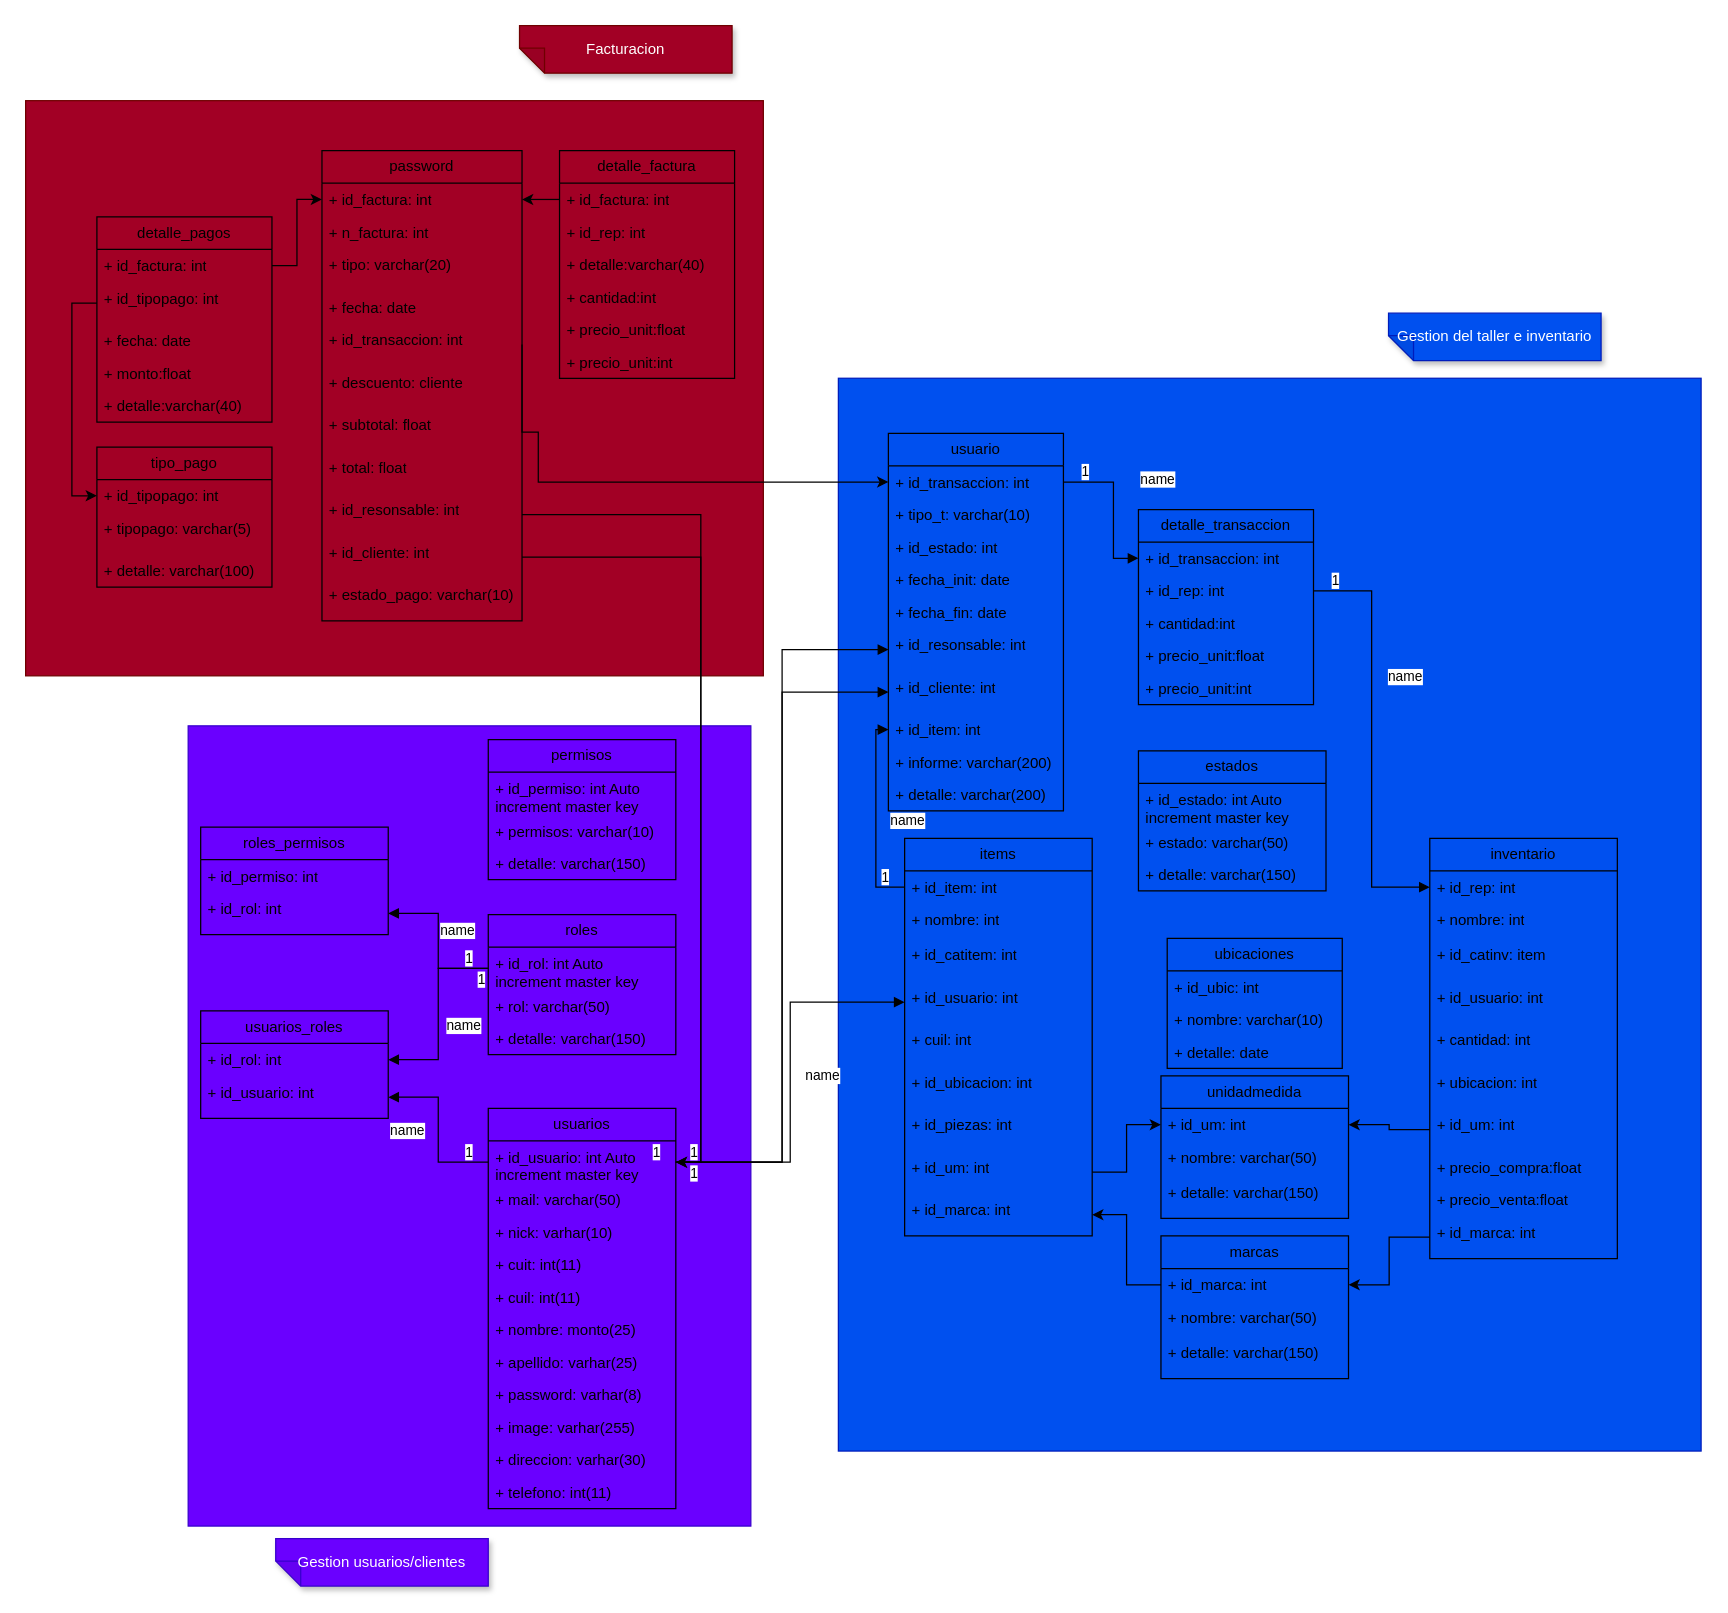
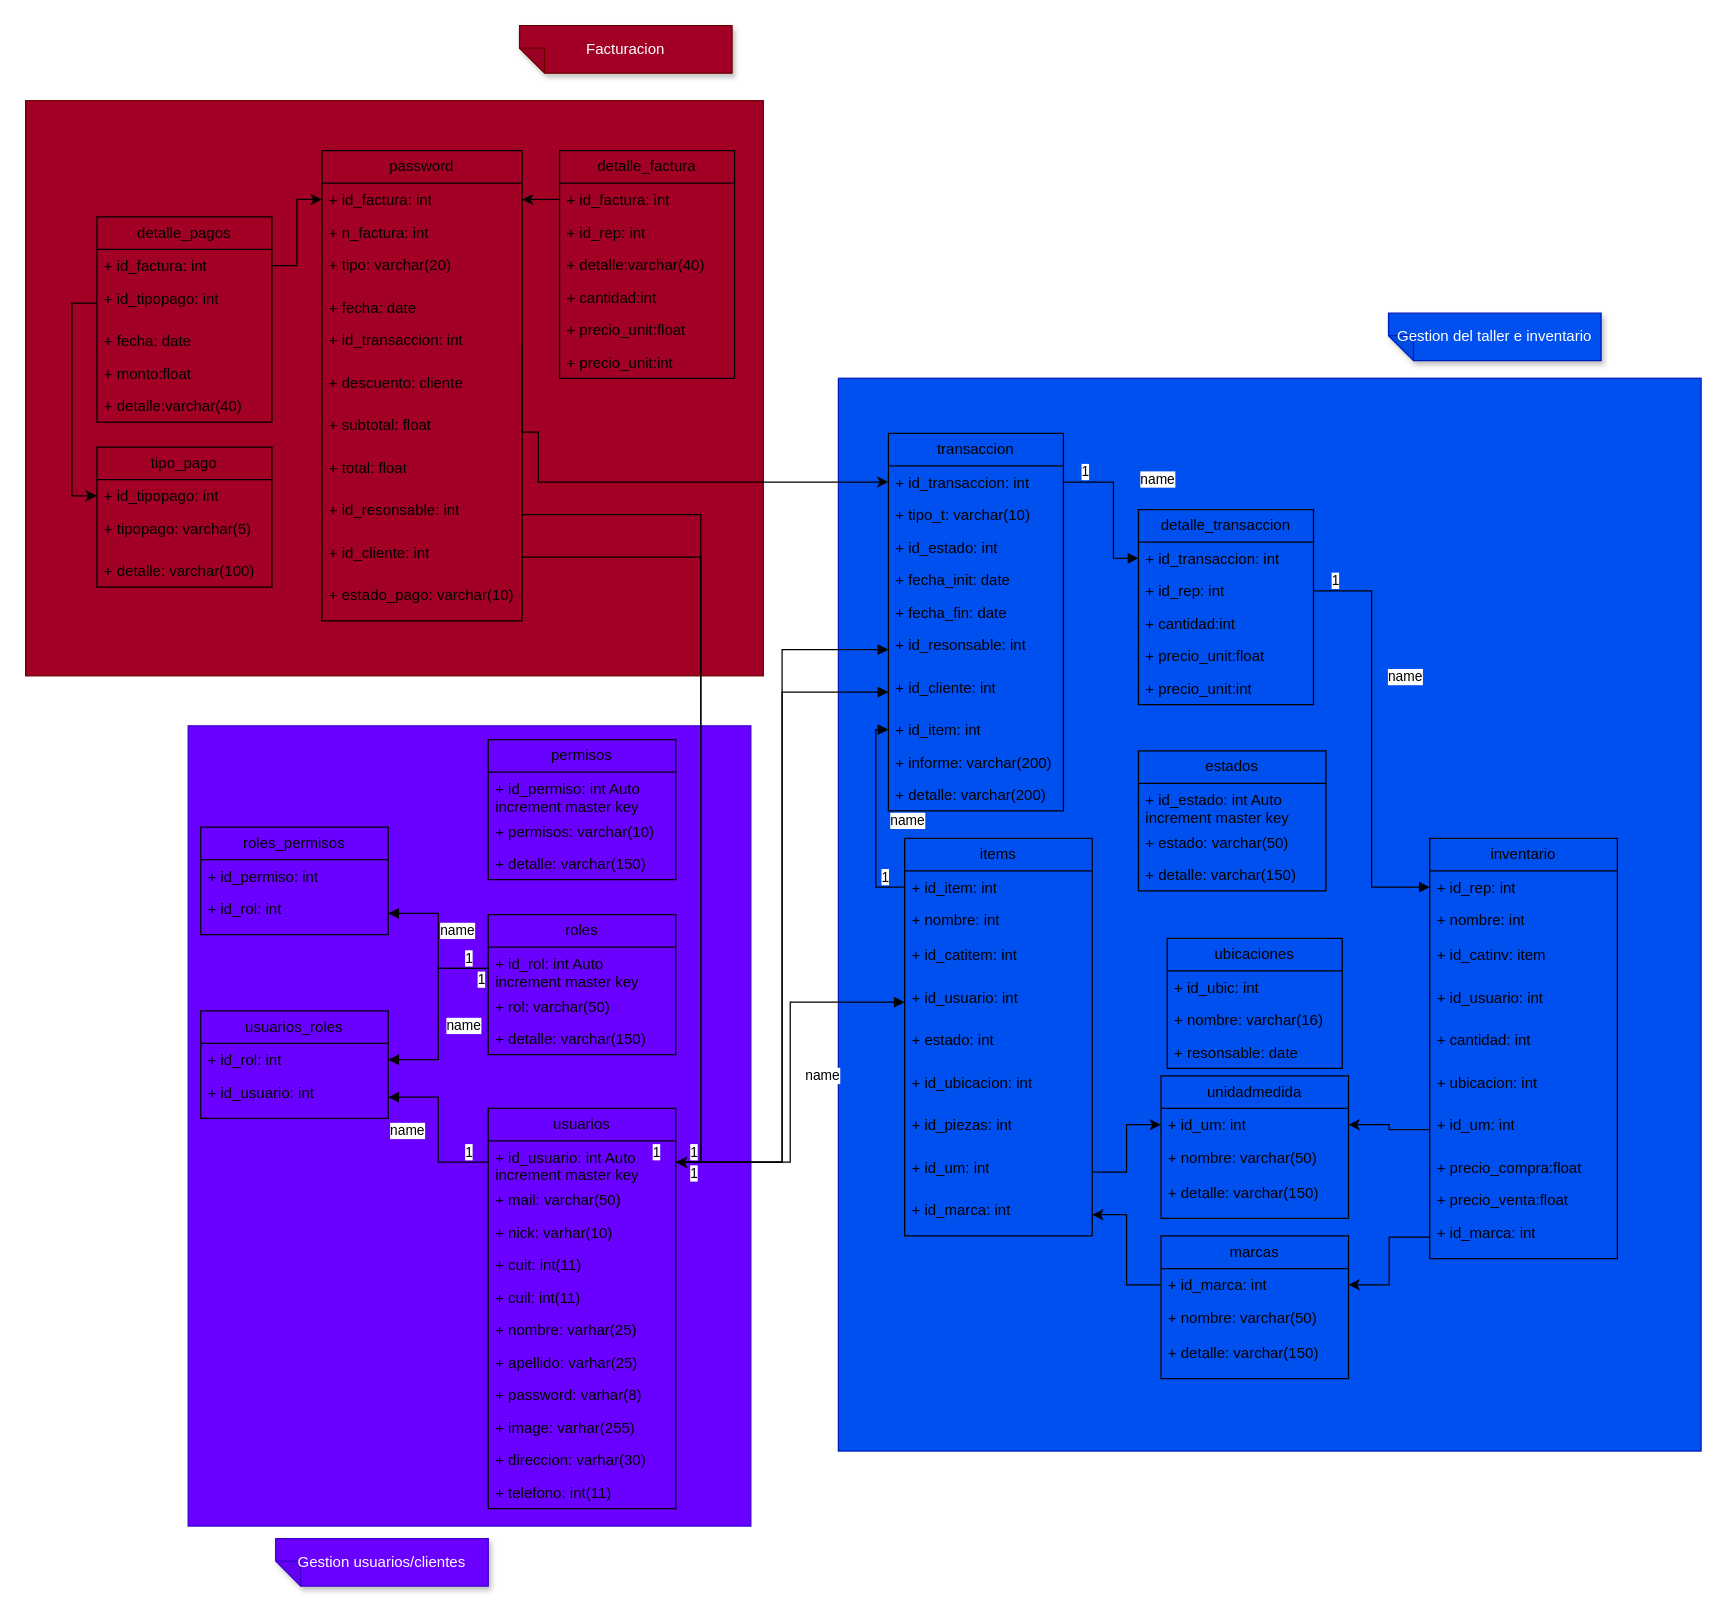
(976, 449) -> (976, 449)
(1256, 1030) -> (1256, 1030)
(946, 1041) -> (959, 1041)
(1228, 1053) -> (1242, 1053)
(570, 1331) -> (574, 1331)
